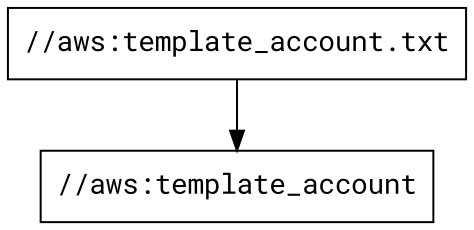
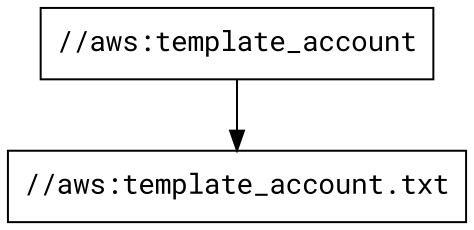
(237, 105) -> (237, 105)
